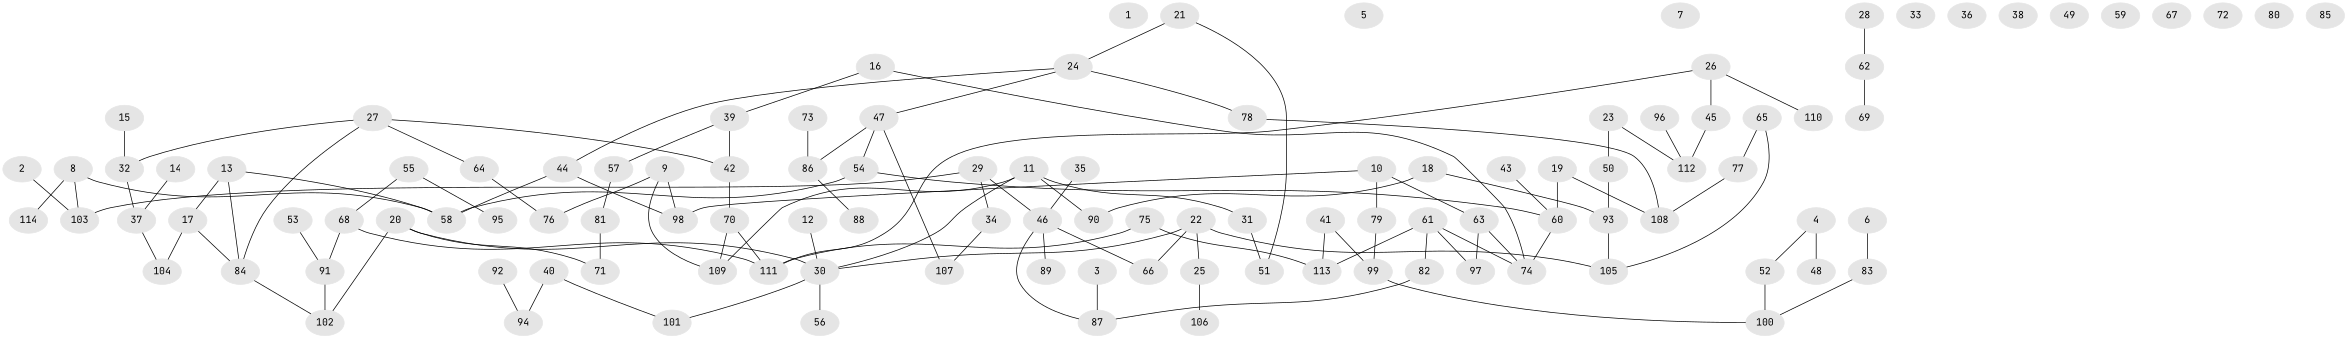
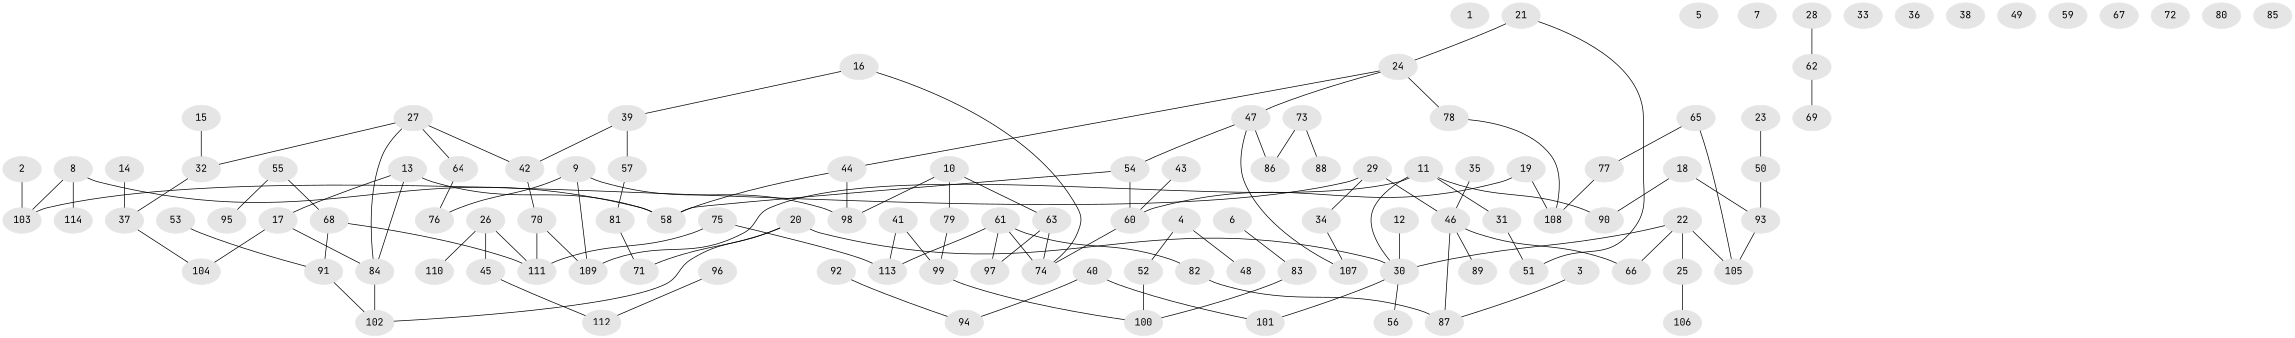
(1648, 144) -> none
(840, 201) -> (1312, 144)
